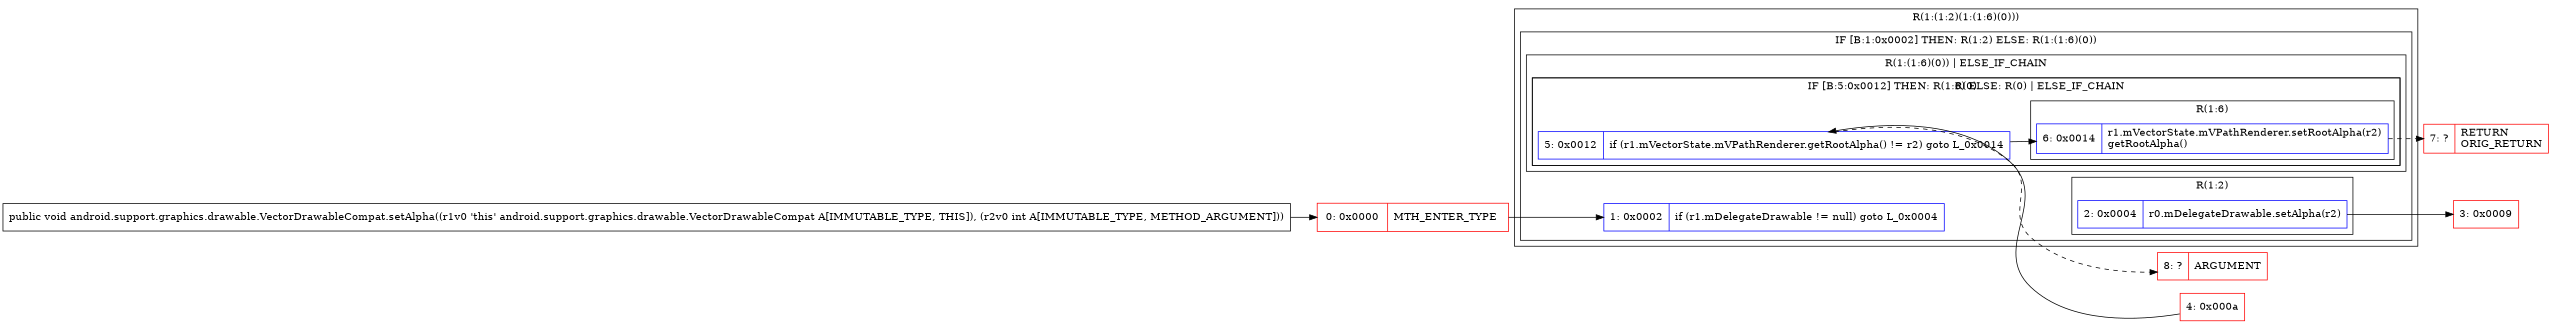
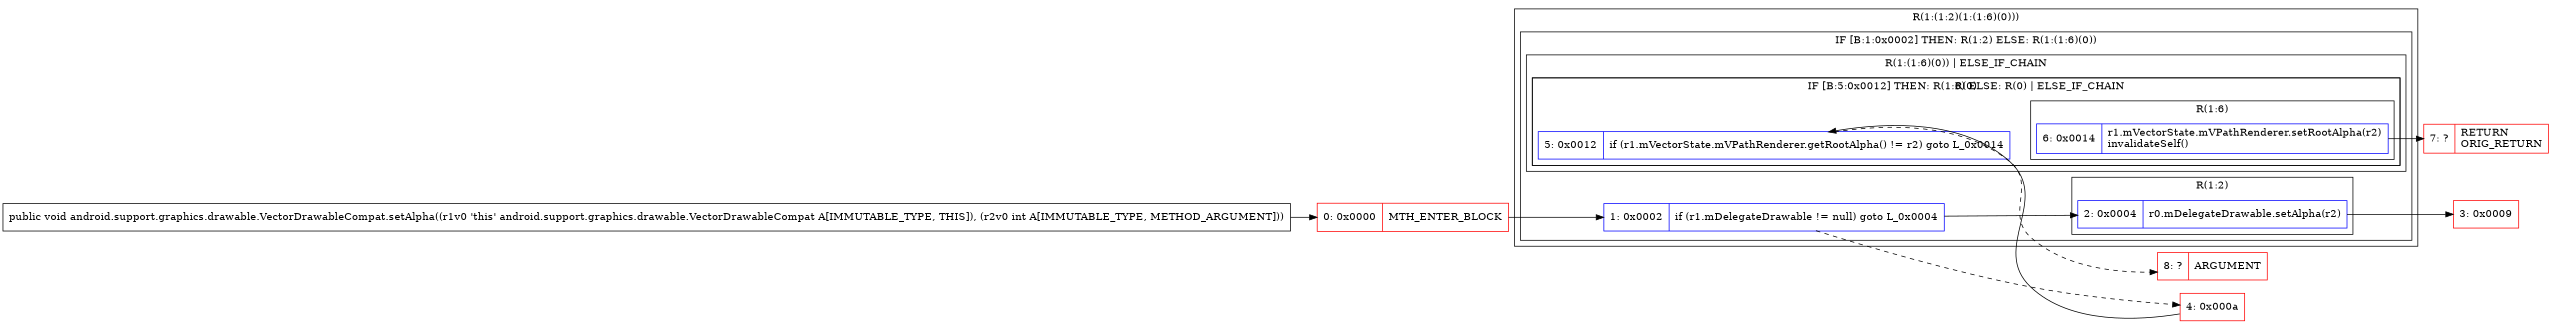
(2402, 139) -> (2402, 139)
(2019, 142) -> none
(2148, 144) -> (2148, 144)
none -> (2007, 216)
(1446, 217) -> (1446, 217)
none -> (1992, 279)
